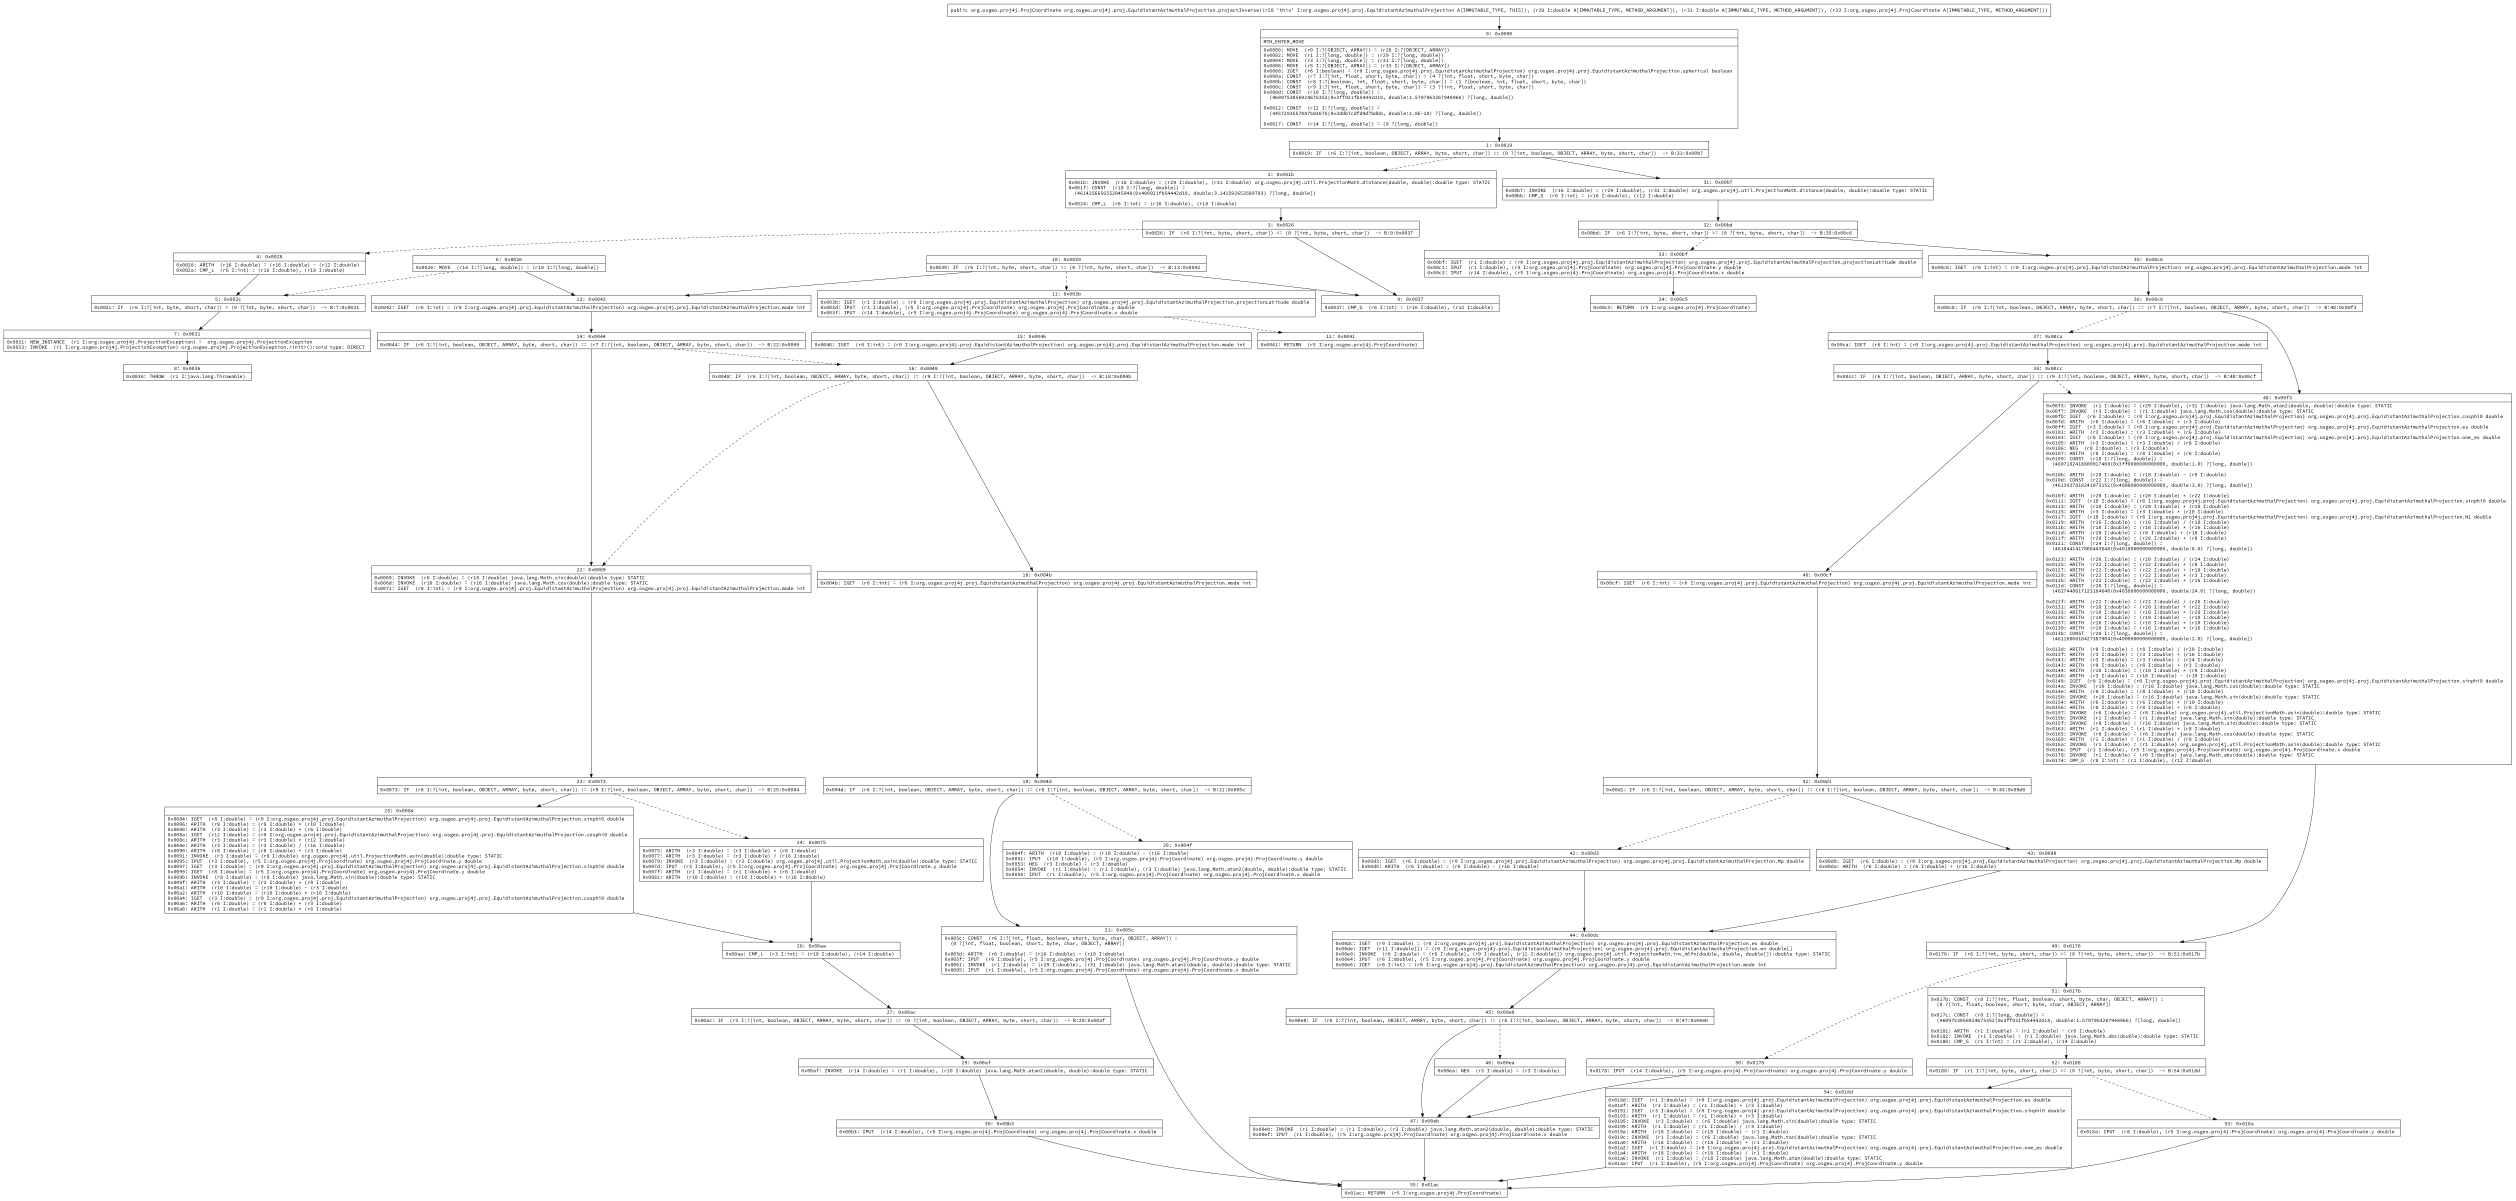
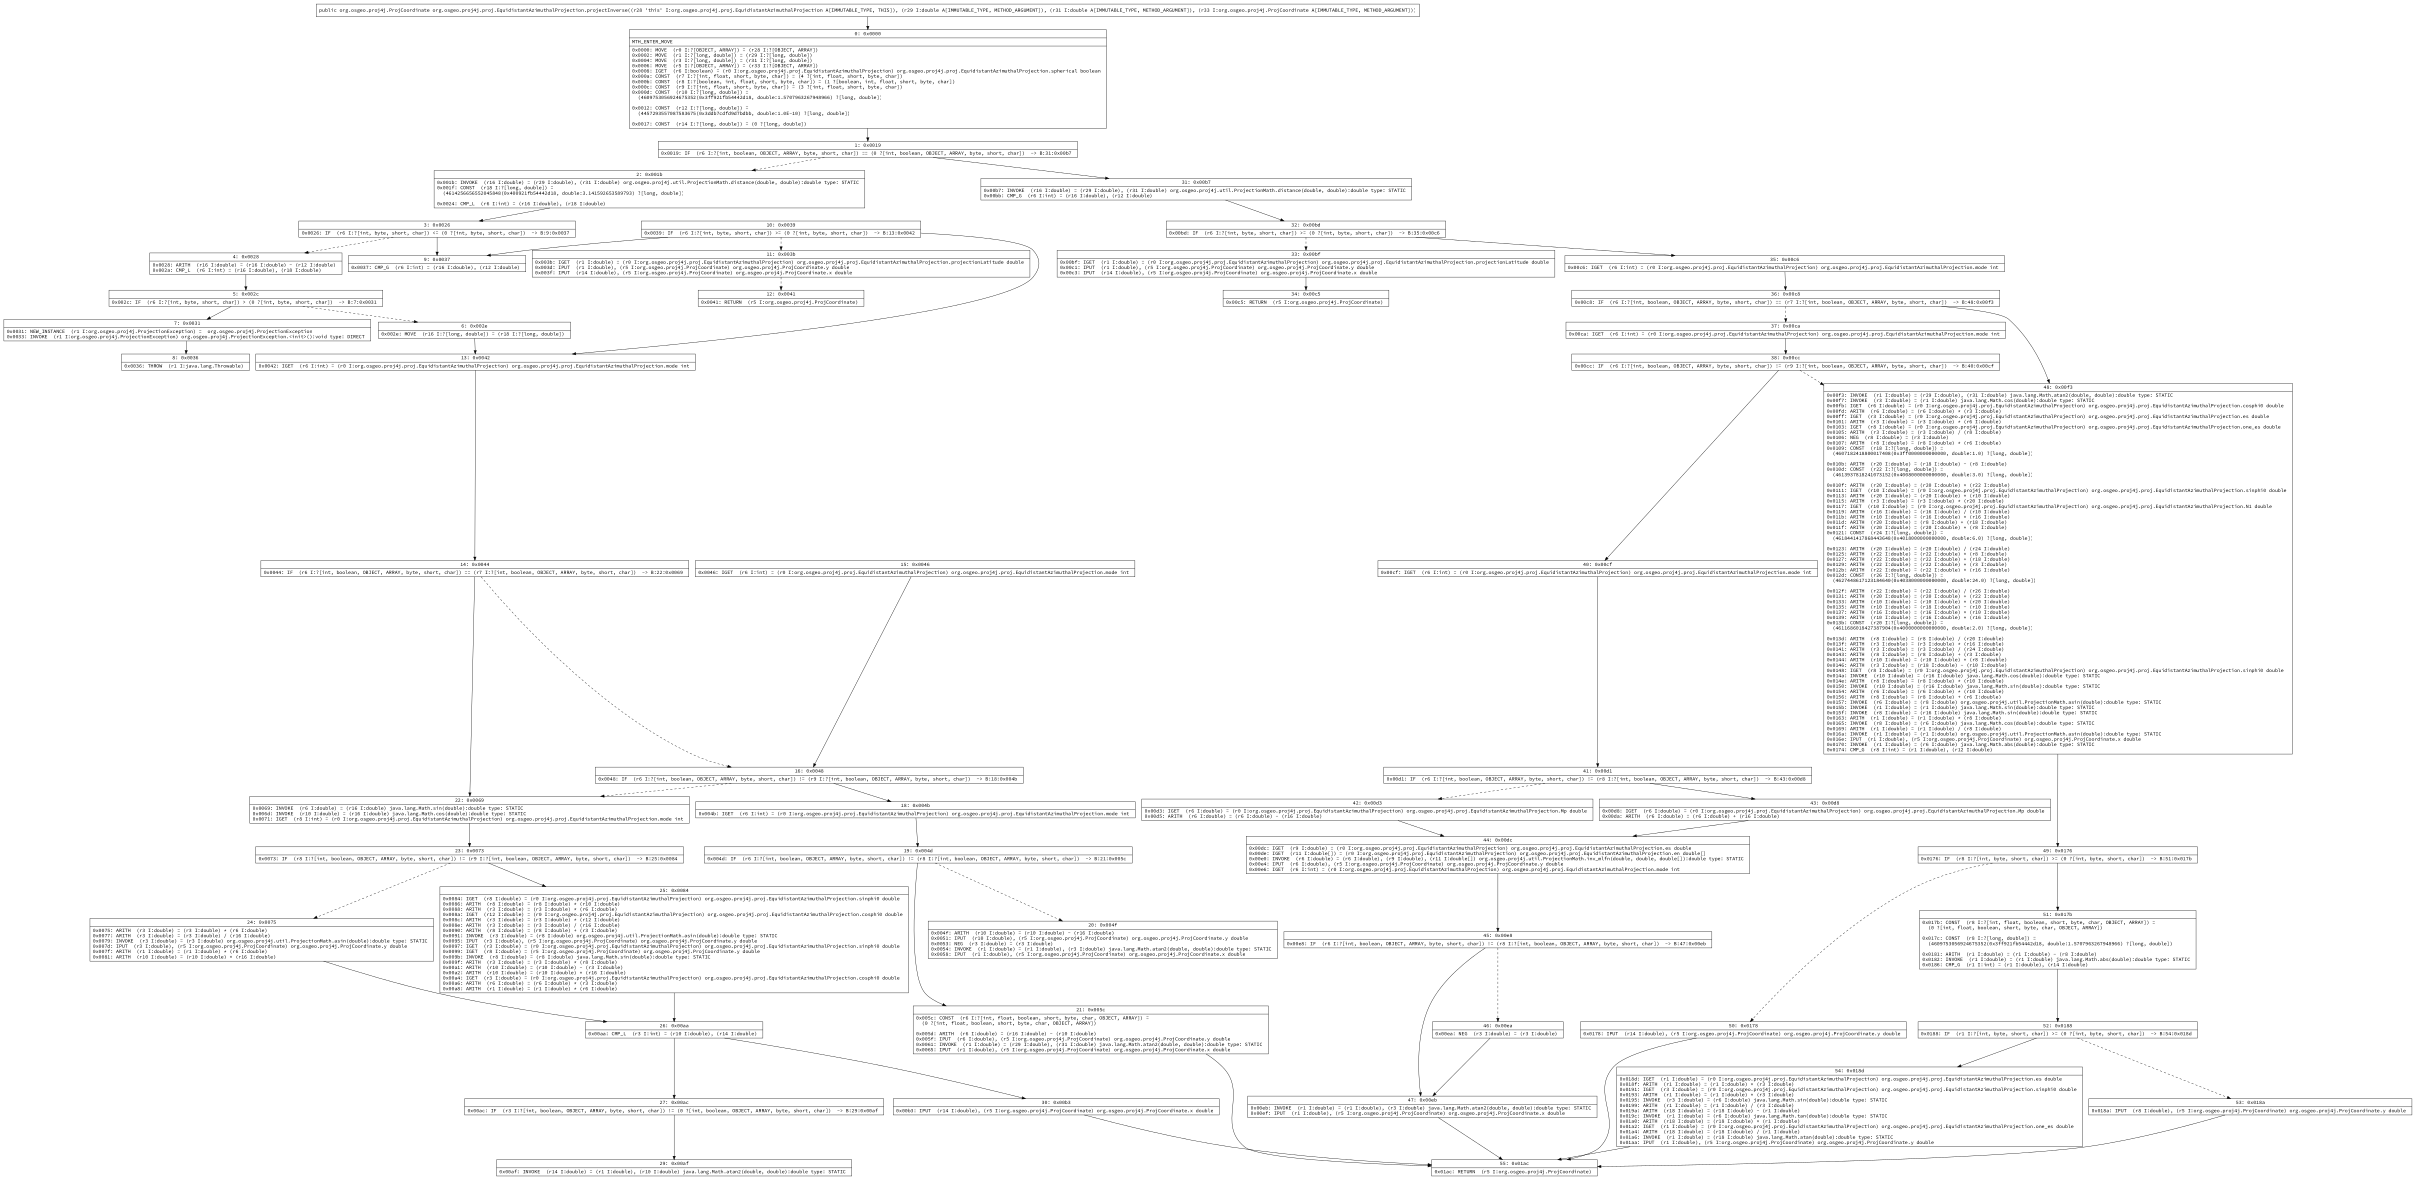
(370, 283) -> (358, 314)
(1578, 1093) -> (1607, 1079)
(987, 1096) -> (874, 1064)
